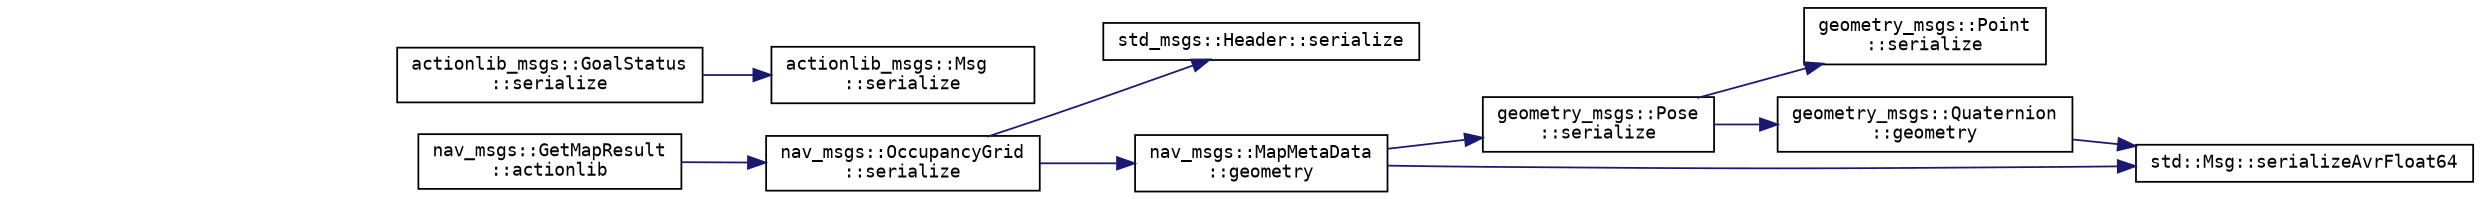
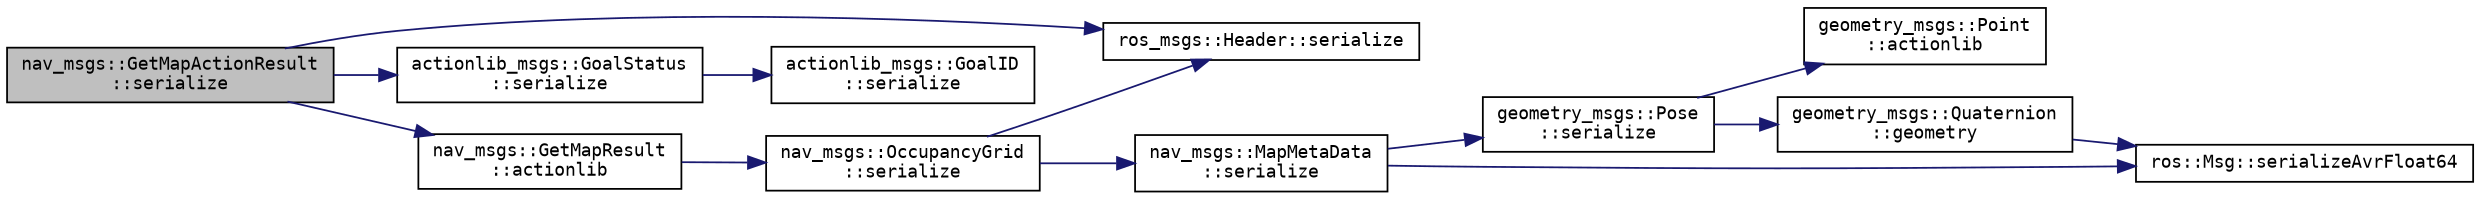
(1925, 36) -> (1925, 36)
(1261, 41) -> (1261, 41)
none -> (170, 75)
(903, 75) -> (903, 75)
(1261, 163) -> (1261, 163)
(2305, 163) -> (2305, 163)
